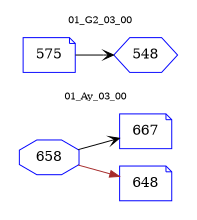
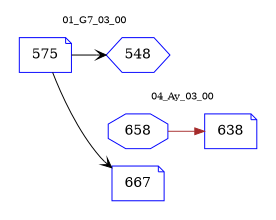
(100, 21) -> (95, 21)
(96, 97) -> (182, 97)
(94, 145) -> (75, 119)
(146, 183) -> (231, 131)
